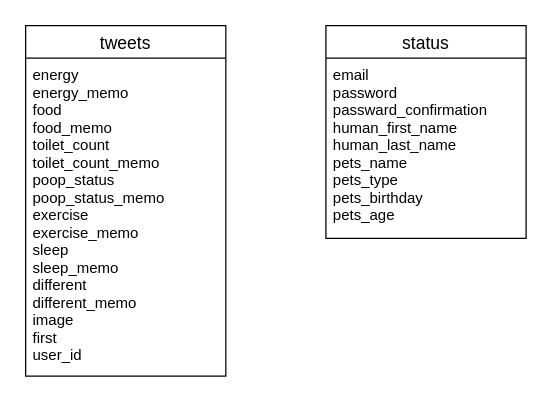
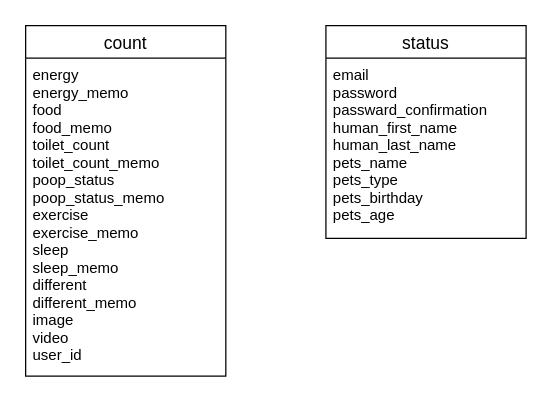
(125, 43) -> (125, 43)
(58, 75) -> (58, 75)
